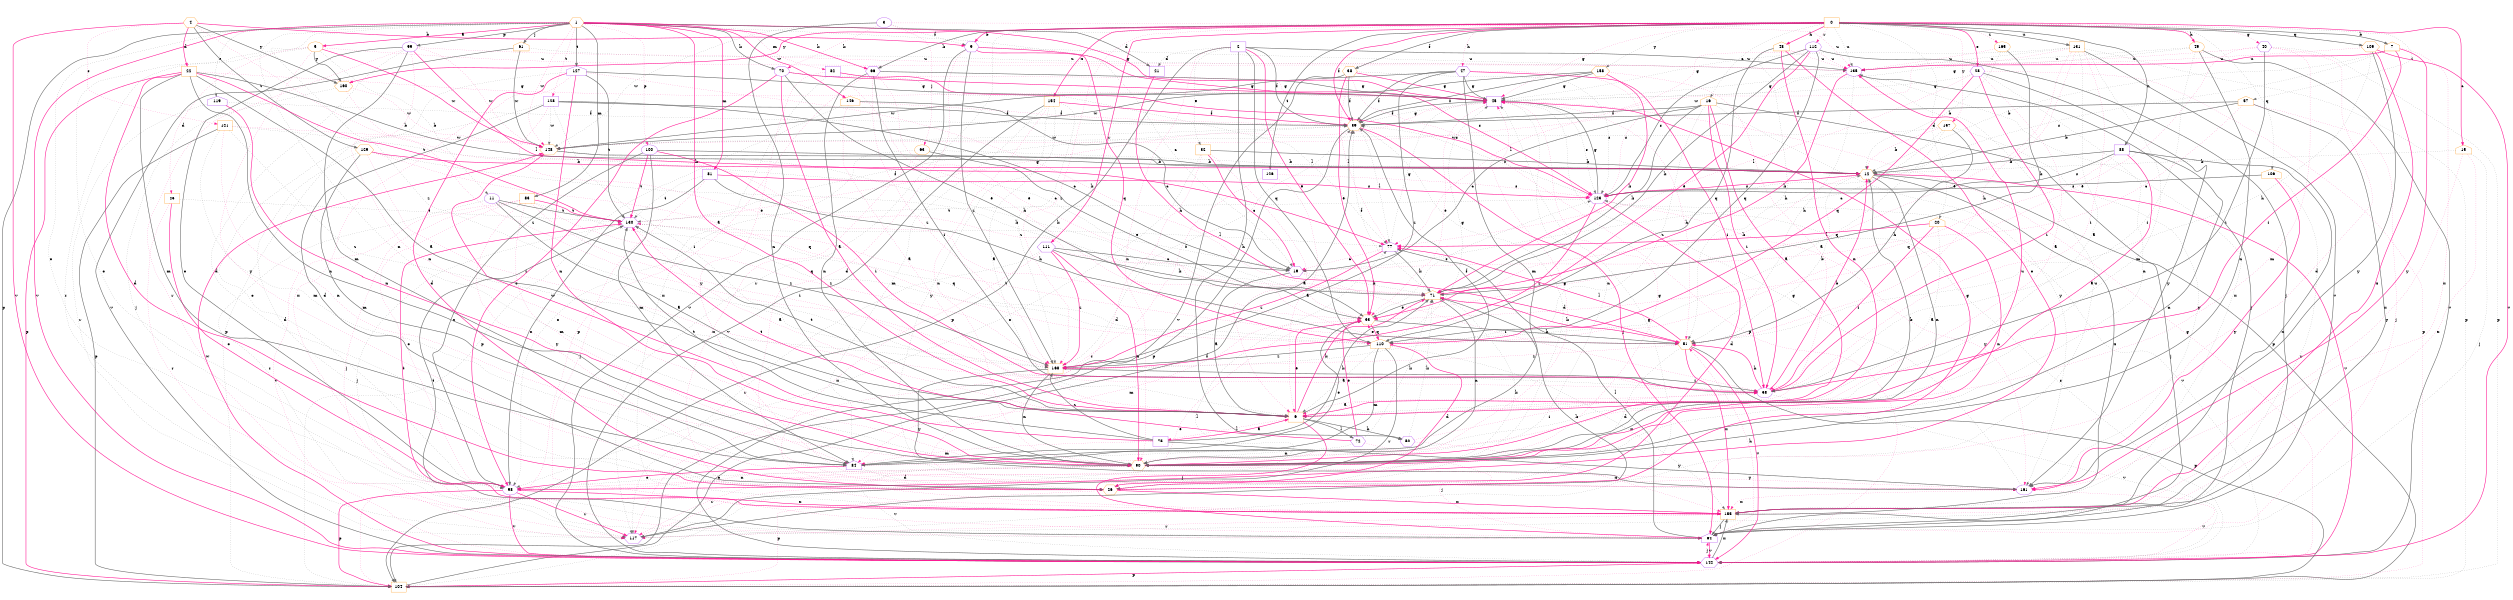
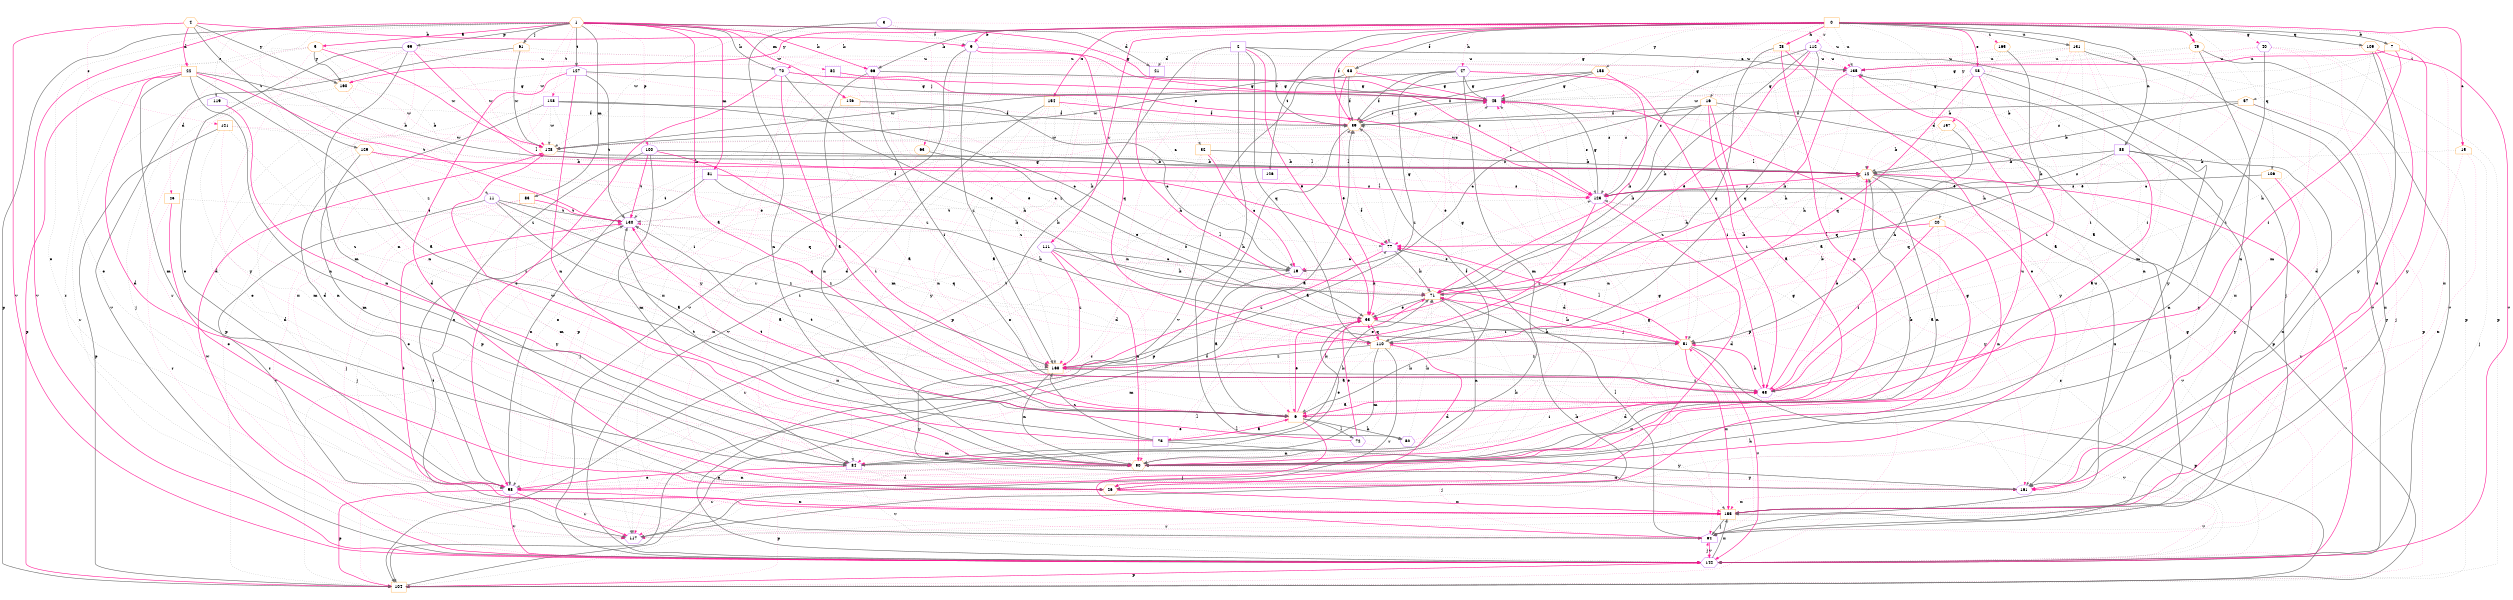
(1619, 299) -> (1619, 299)
(282, 390) -> (282, 390)
(2273, 467) -> (2380, 540)
